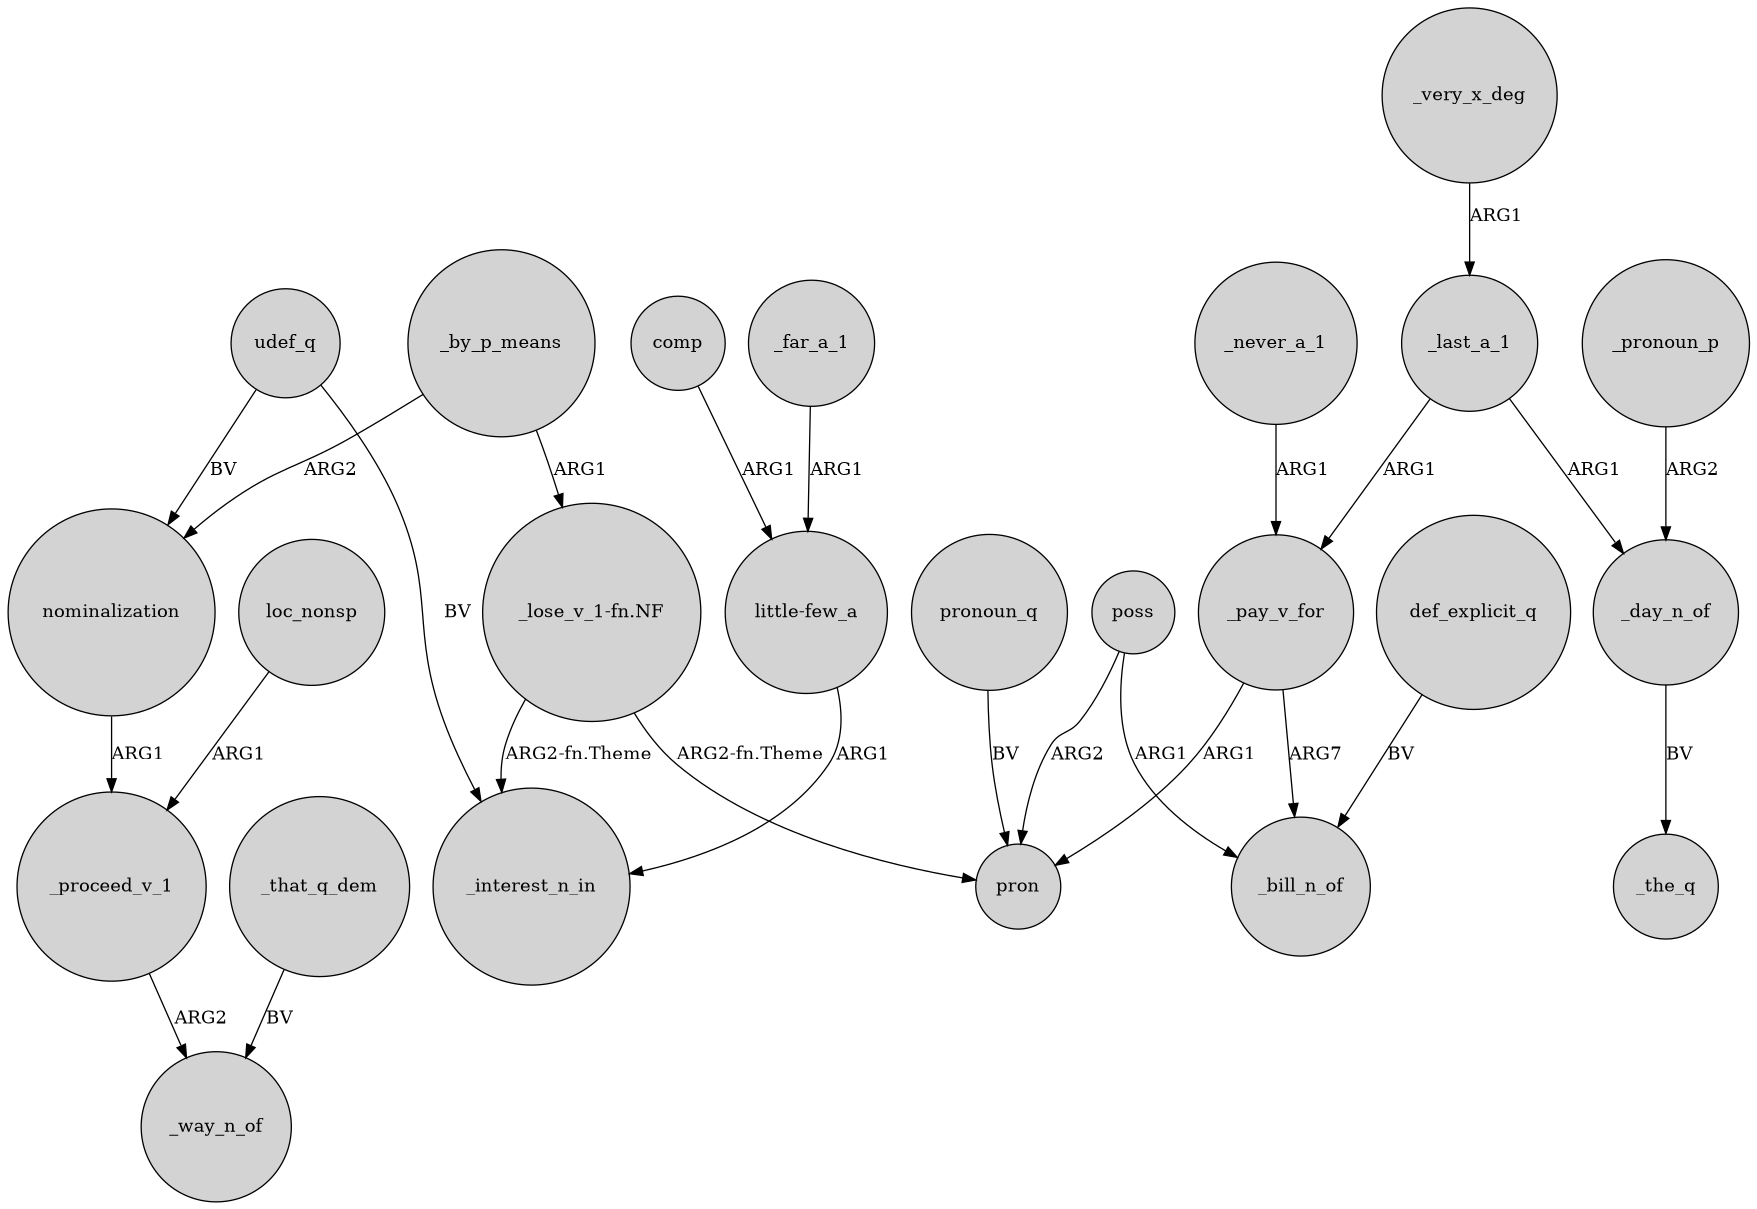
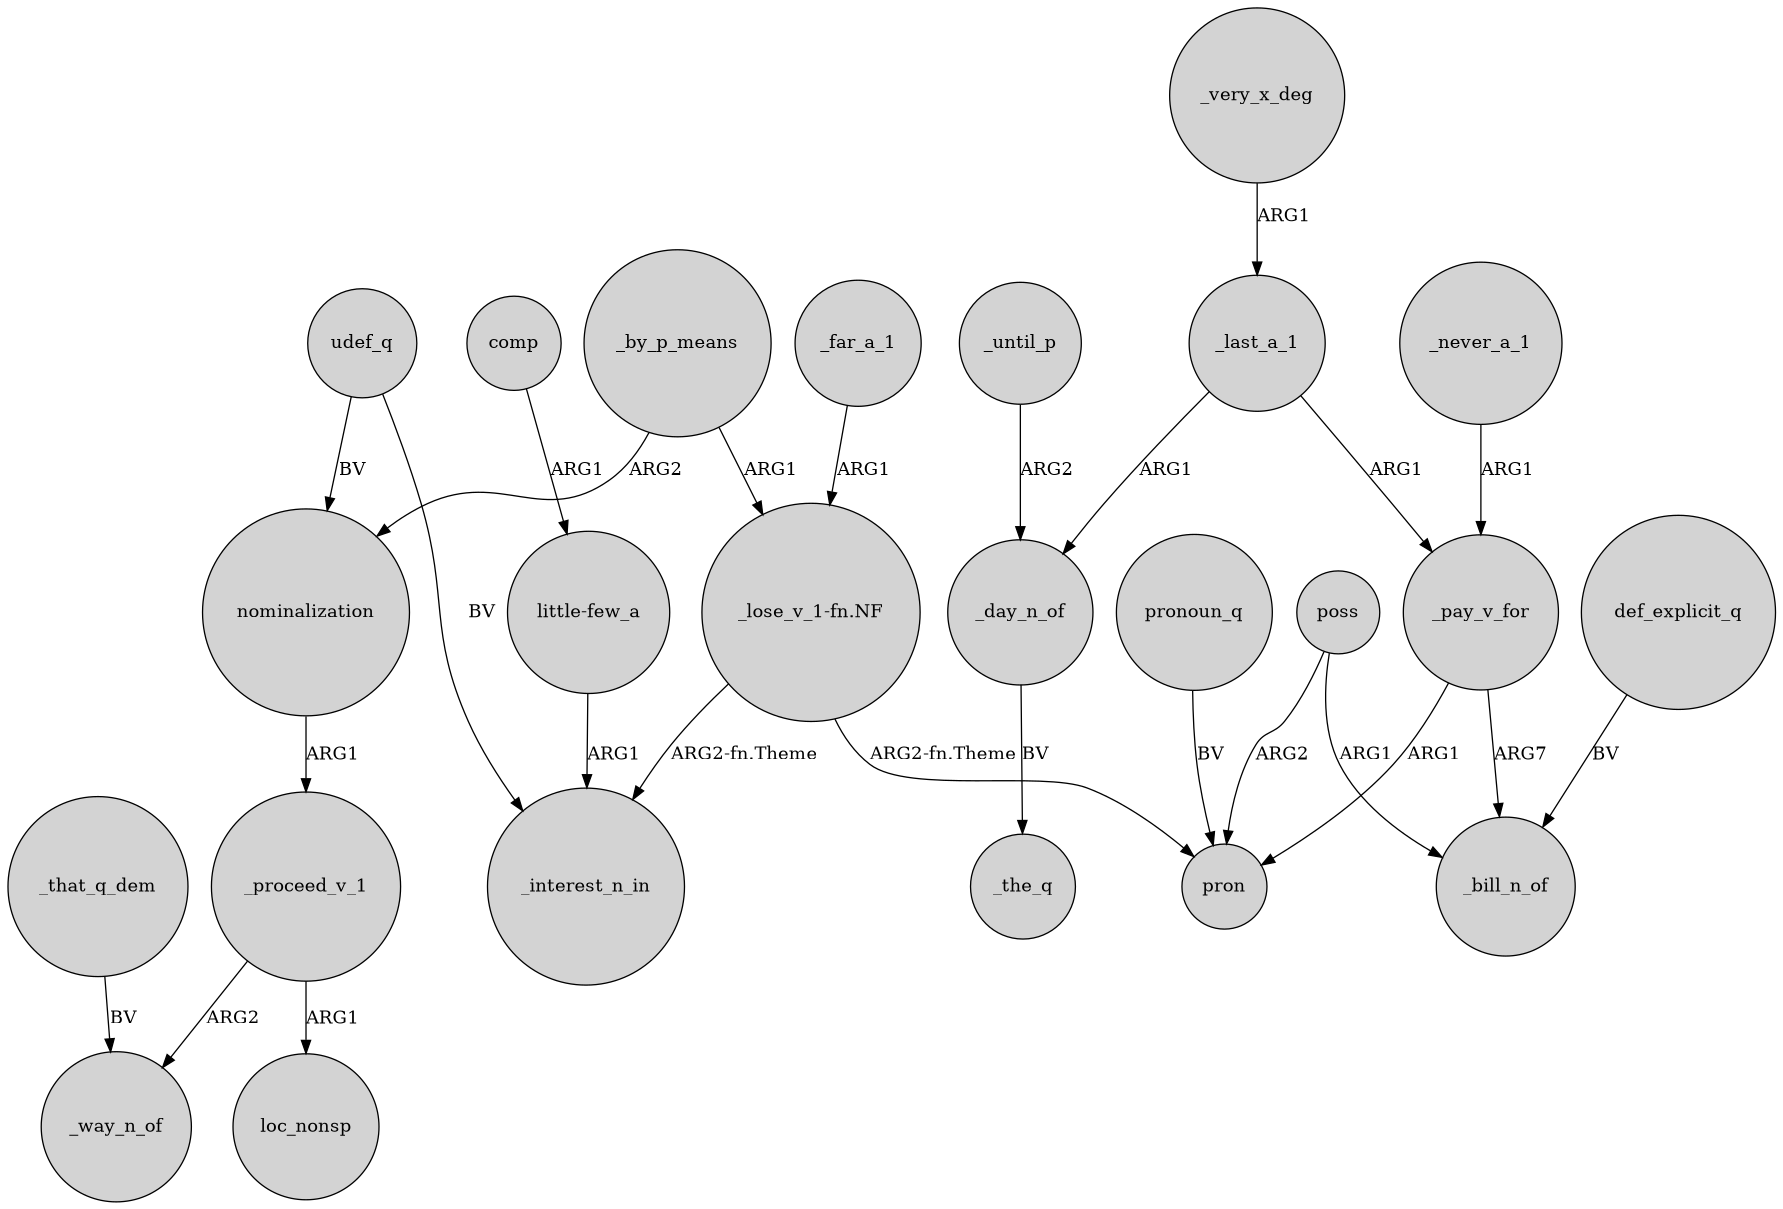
(1666, 343) -> (1020, 343)
(809, 462) -> (840, 449)
(222, 736) -> (306, 1010)
